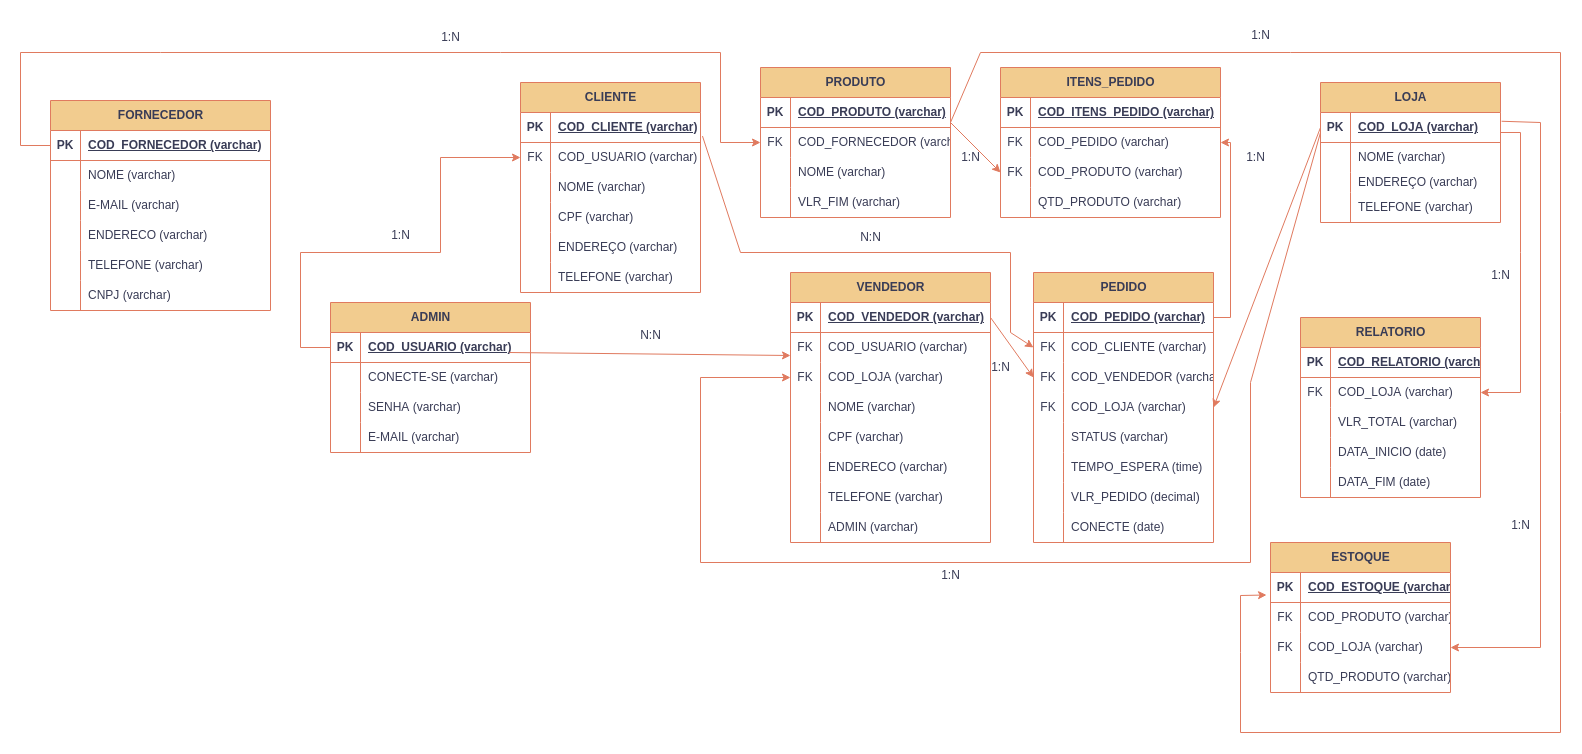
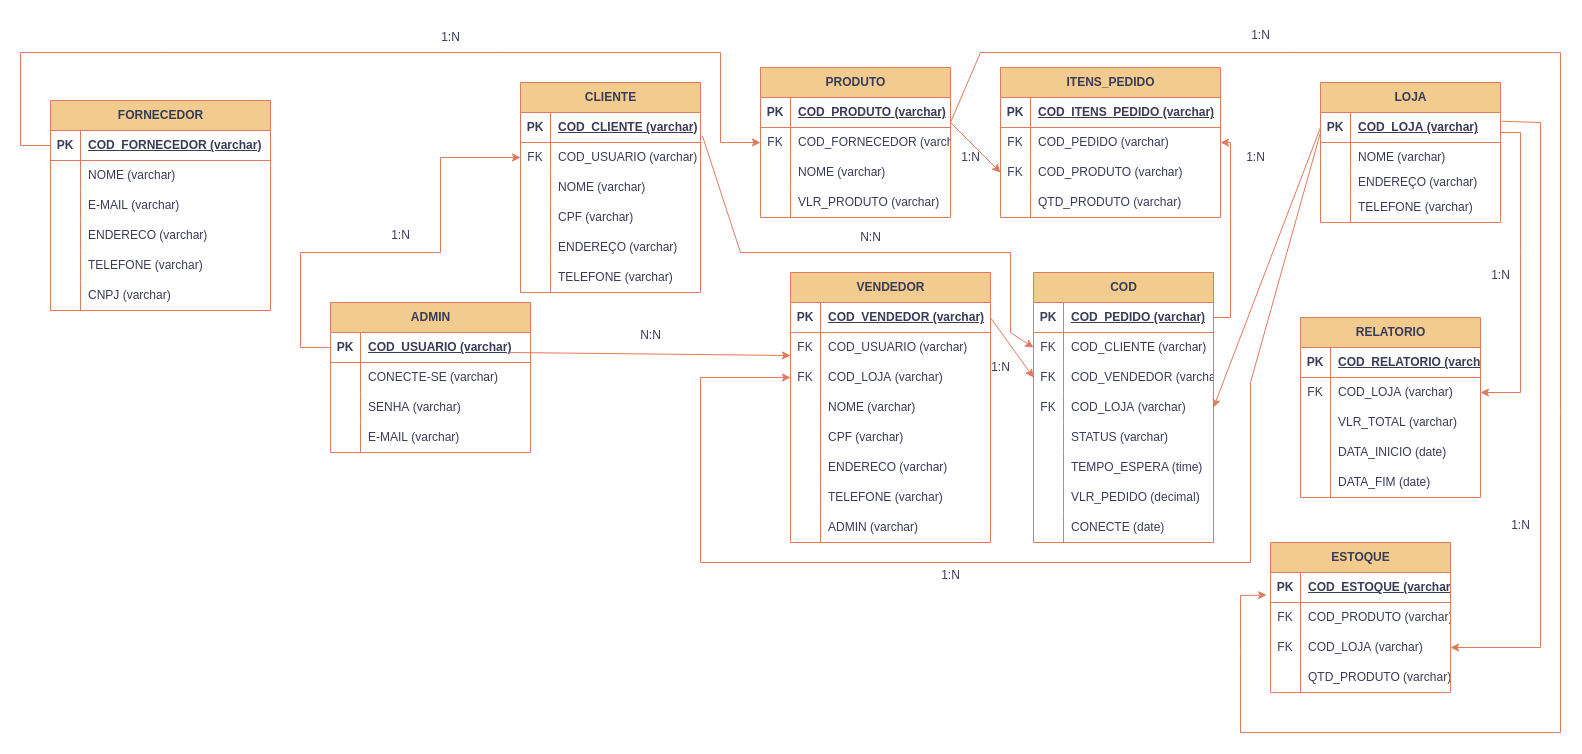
(856, 203) -> (869, 203)
(1124, 288) -> (1124, 288)
